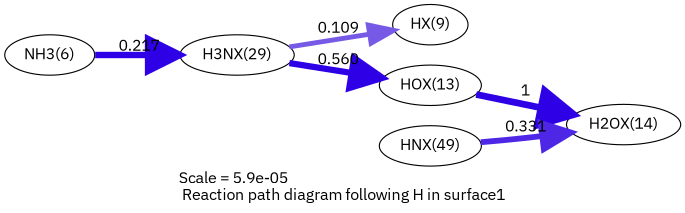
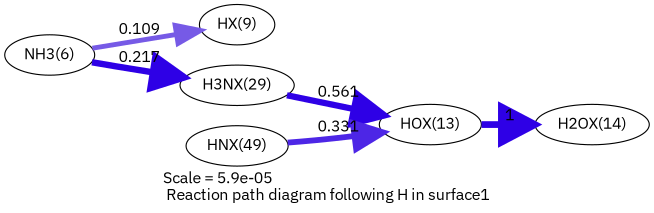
(330, 41) -> (134, 41)
(337, 60) -> (337, 93)
(511, 139) -> (321, 140)
